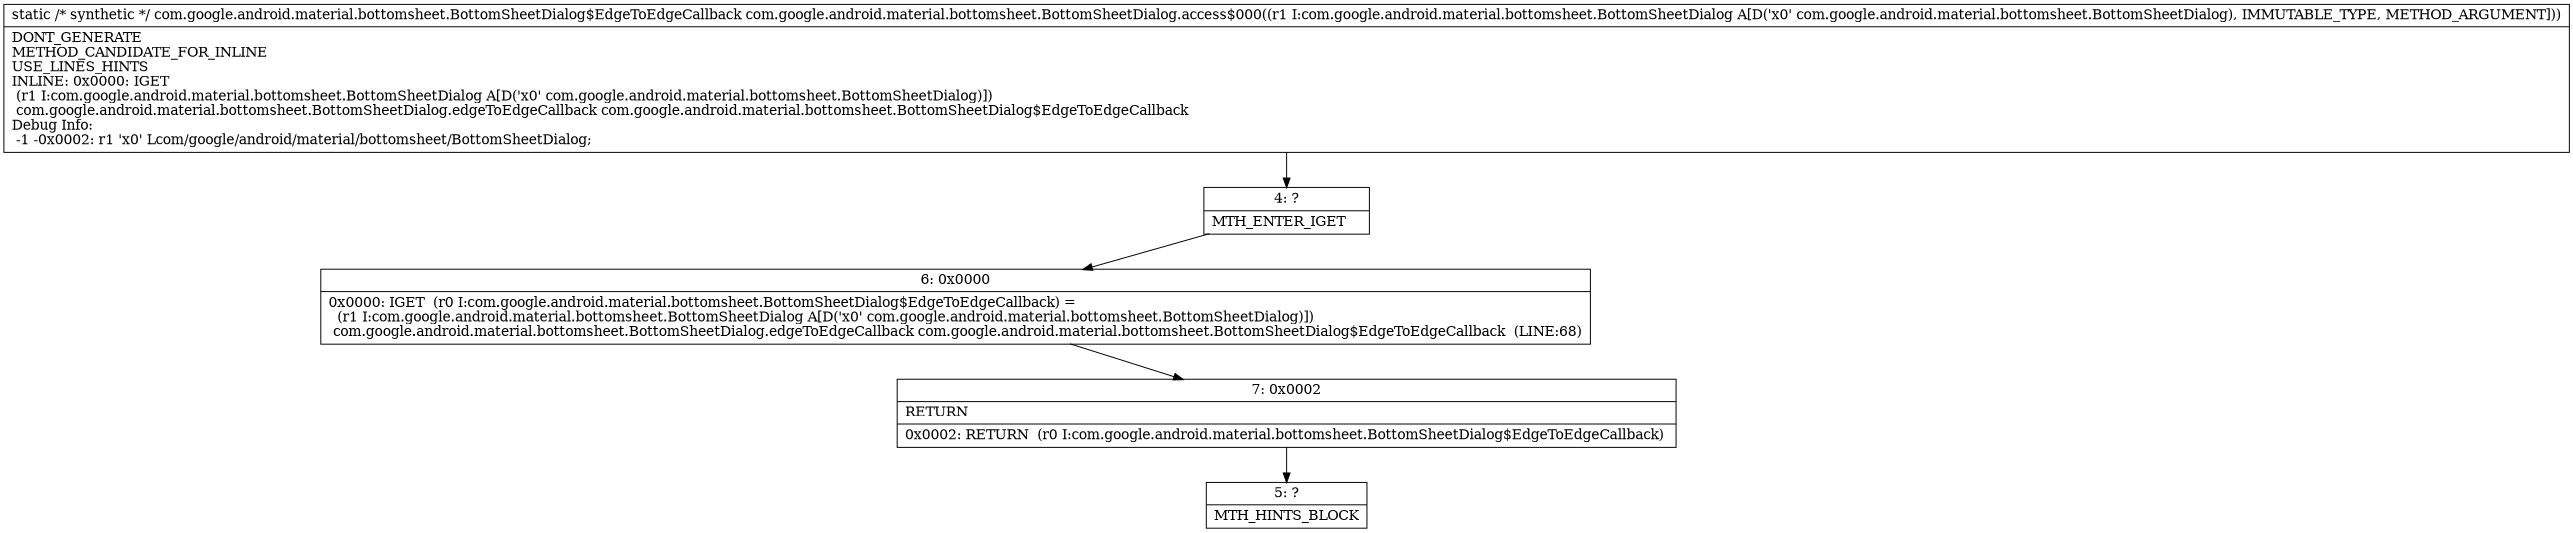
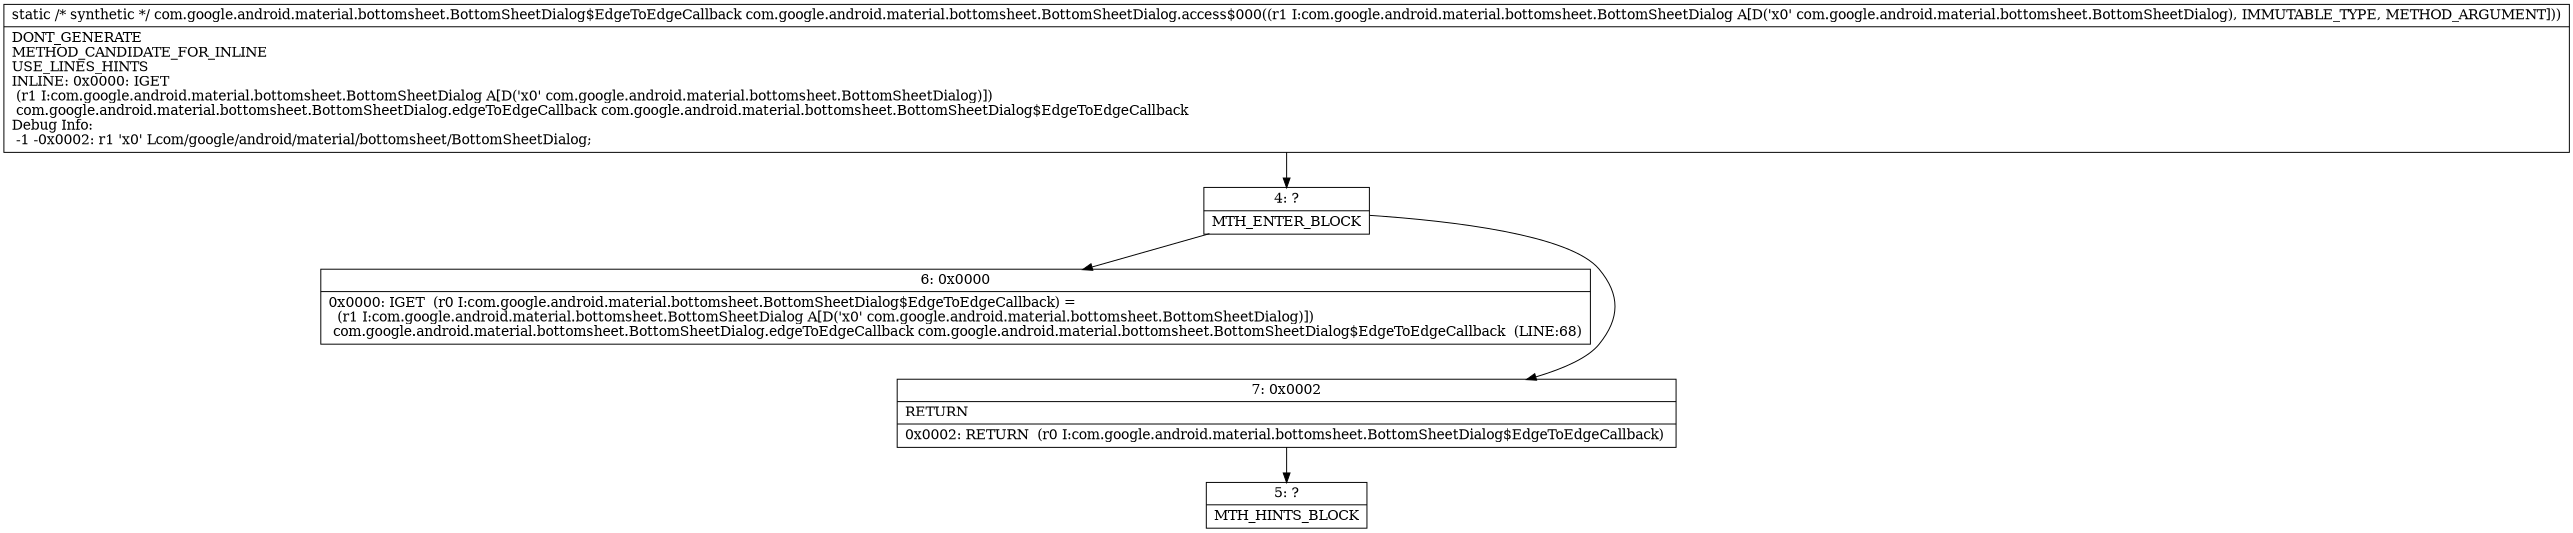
(1279, 222) -> (1287, 222)
(1122, 360) -> (1564, 247)
